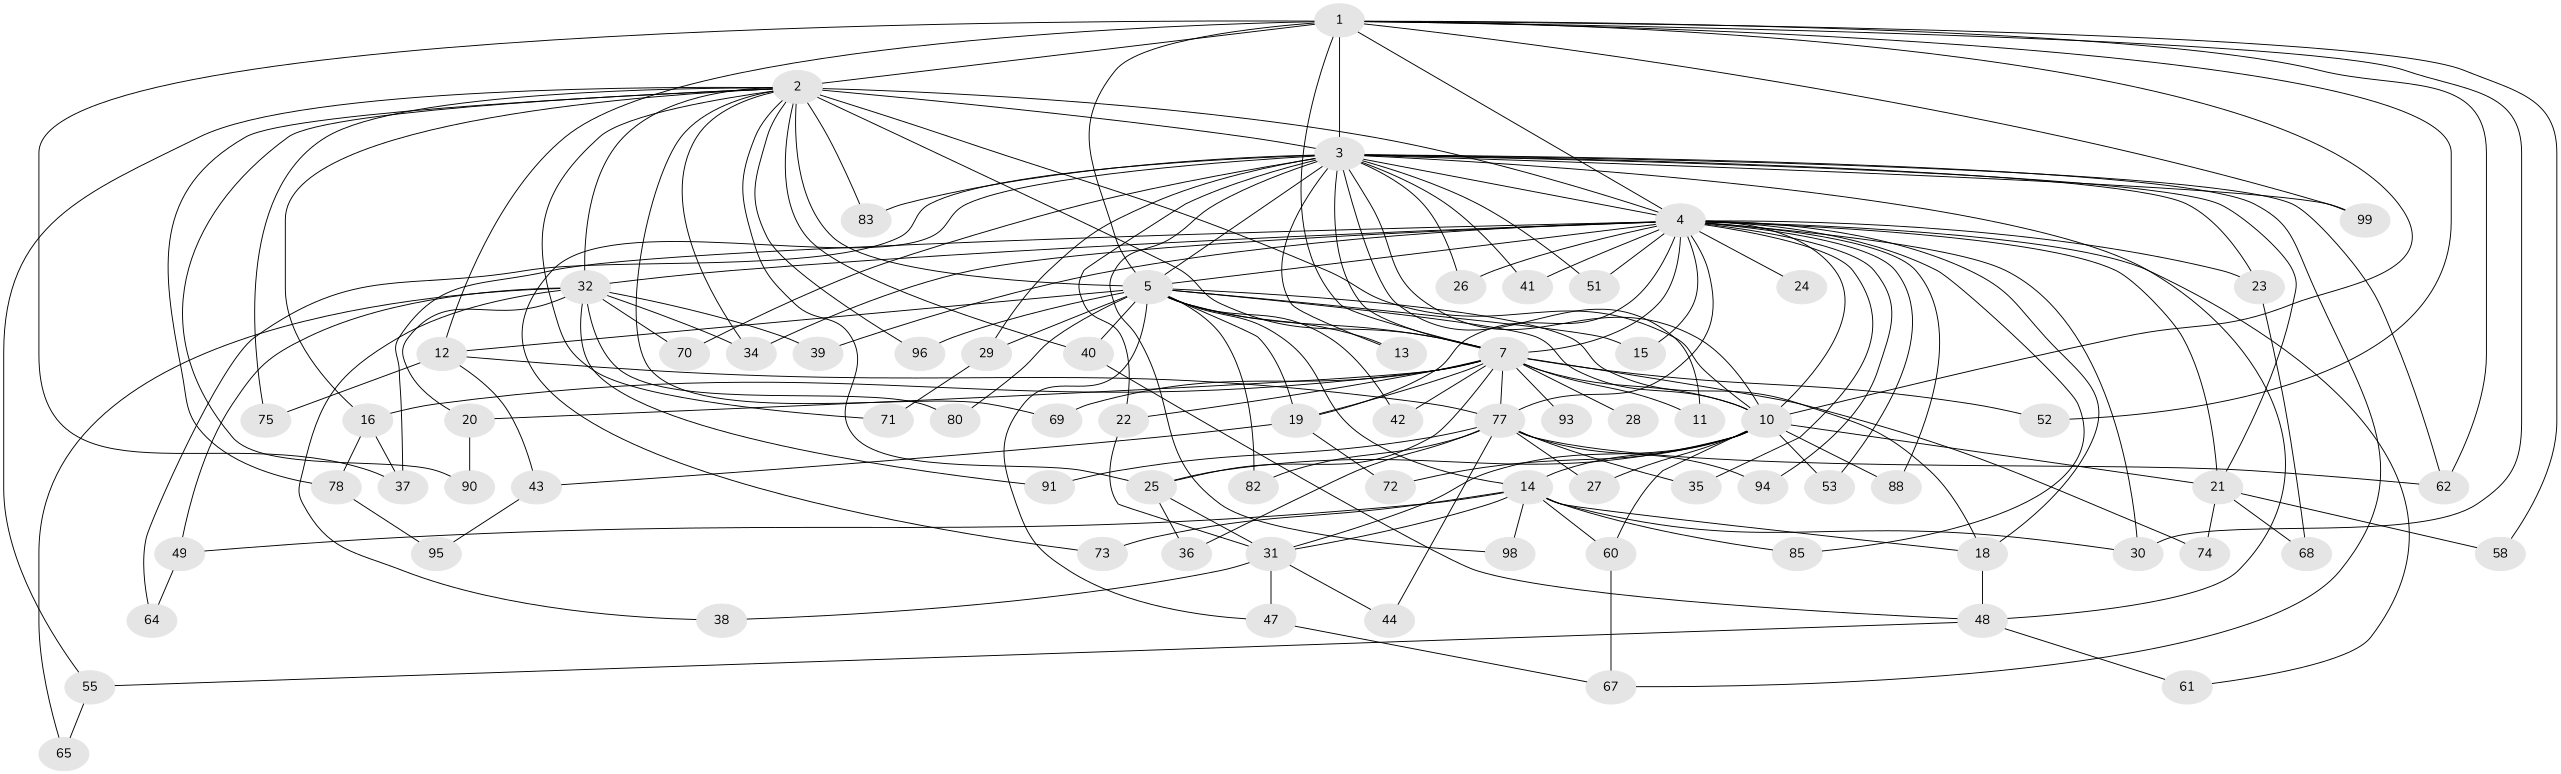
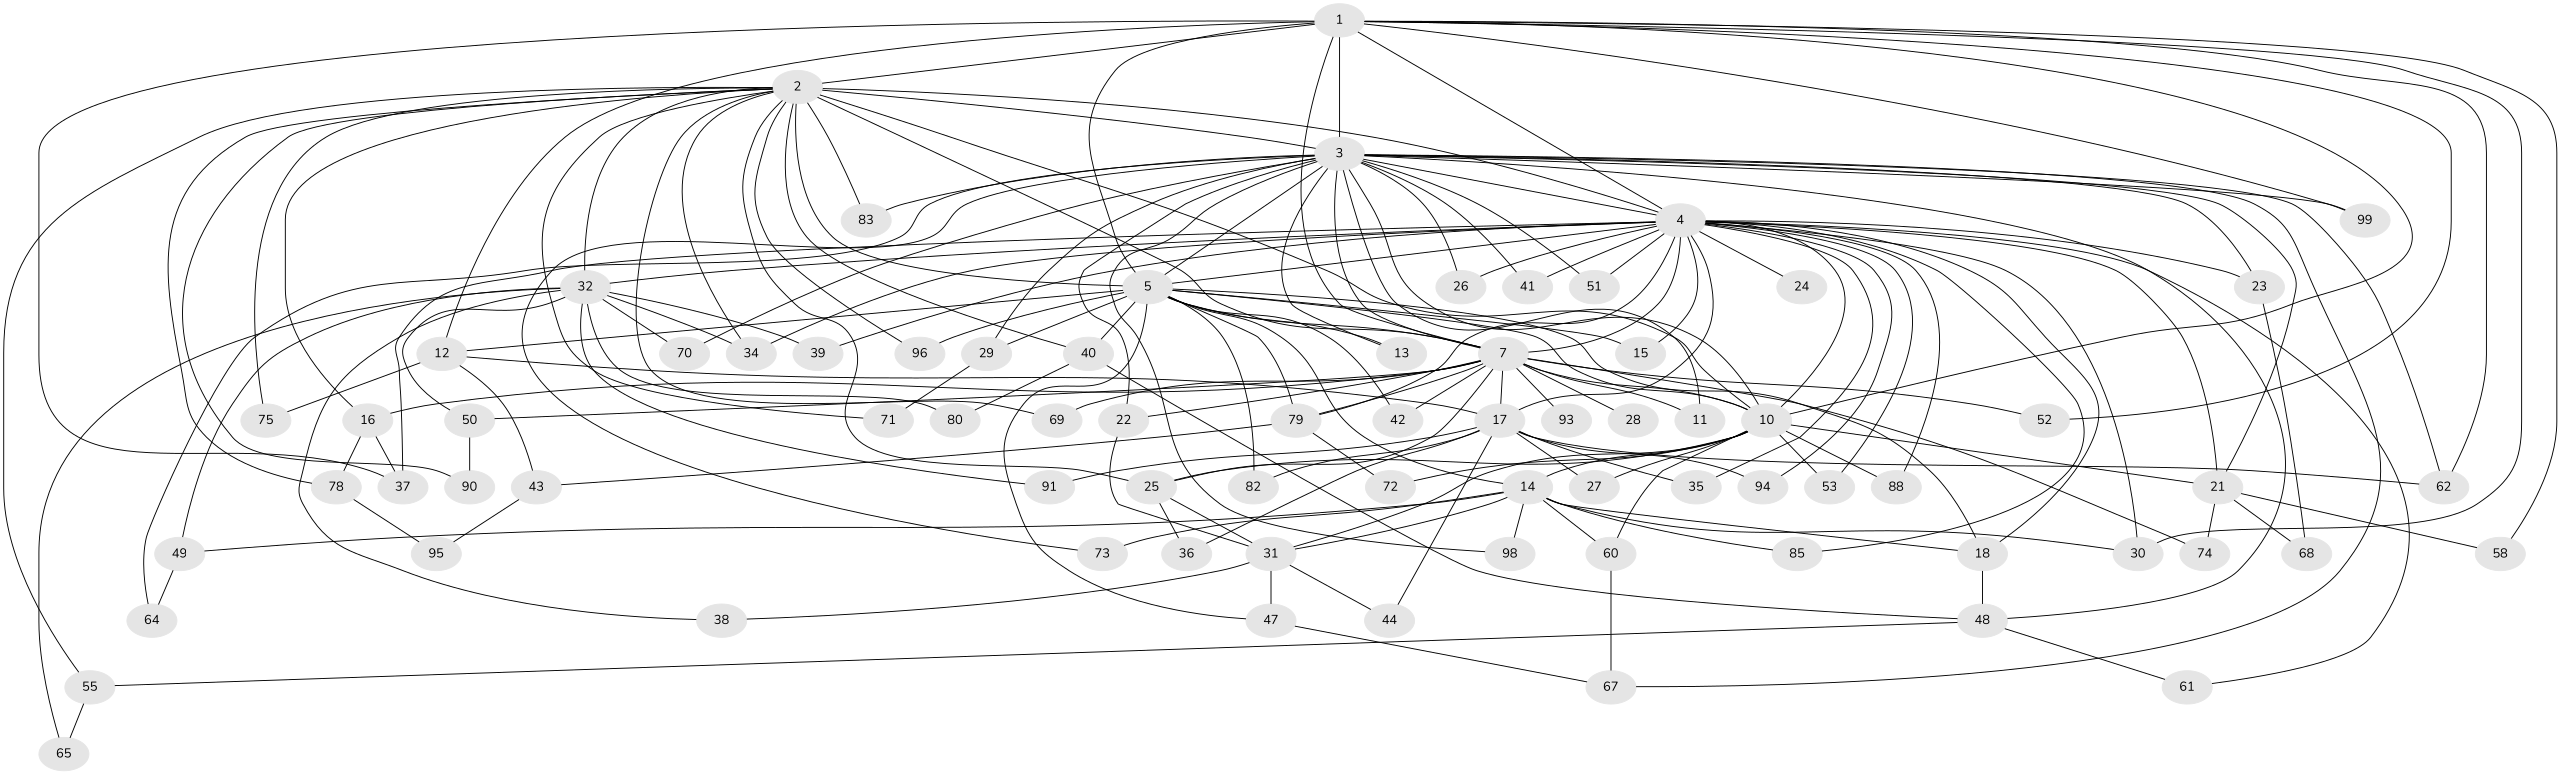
(1041, 349) -> (1027, 385)
(470, 421) -> (470, 421)
(1296, 421) -> (1296, 421)
(1500, 421) -> (1500, 421)
